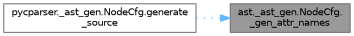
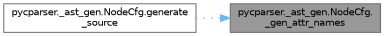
(290, 18) -> (305, 18)
